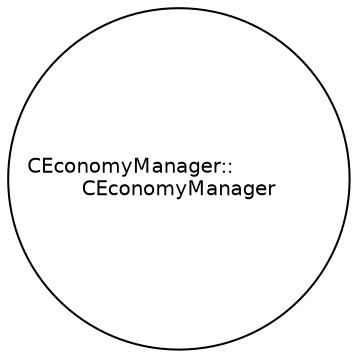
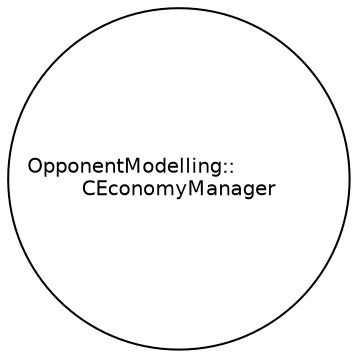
(179, 179) -> (179, 179)
